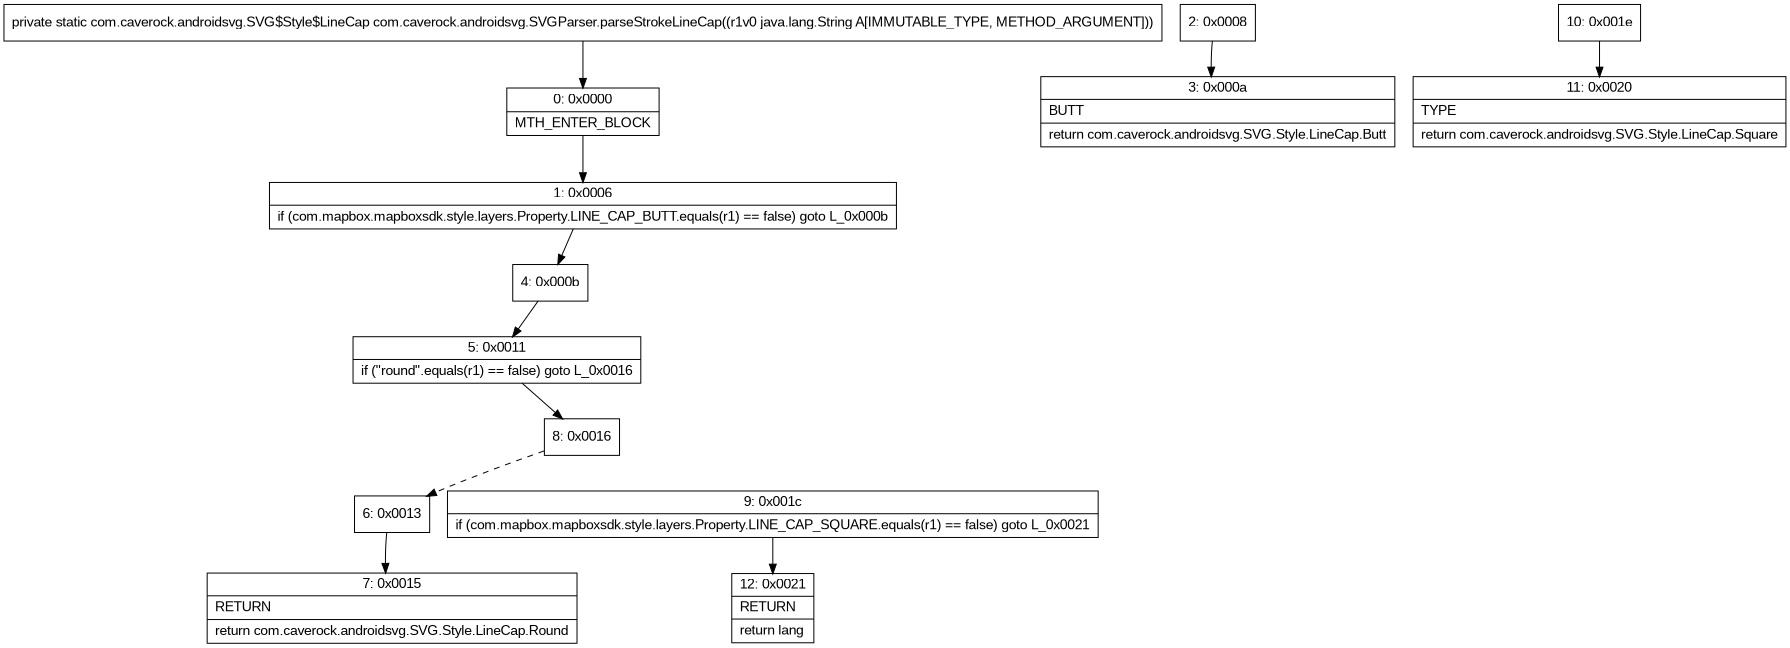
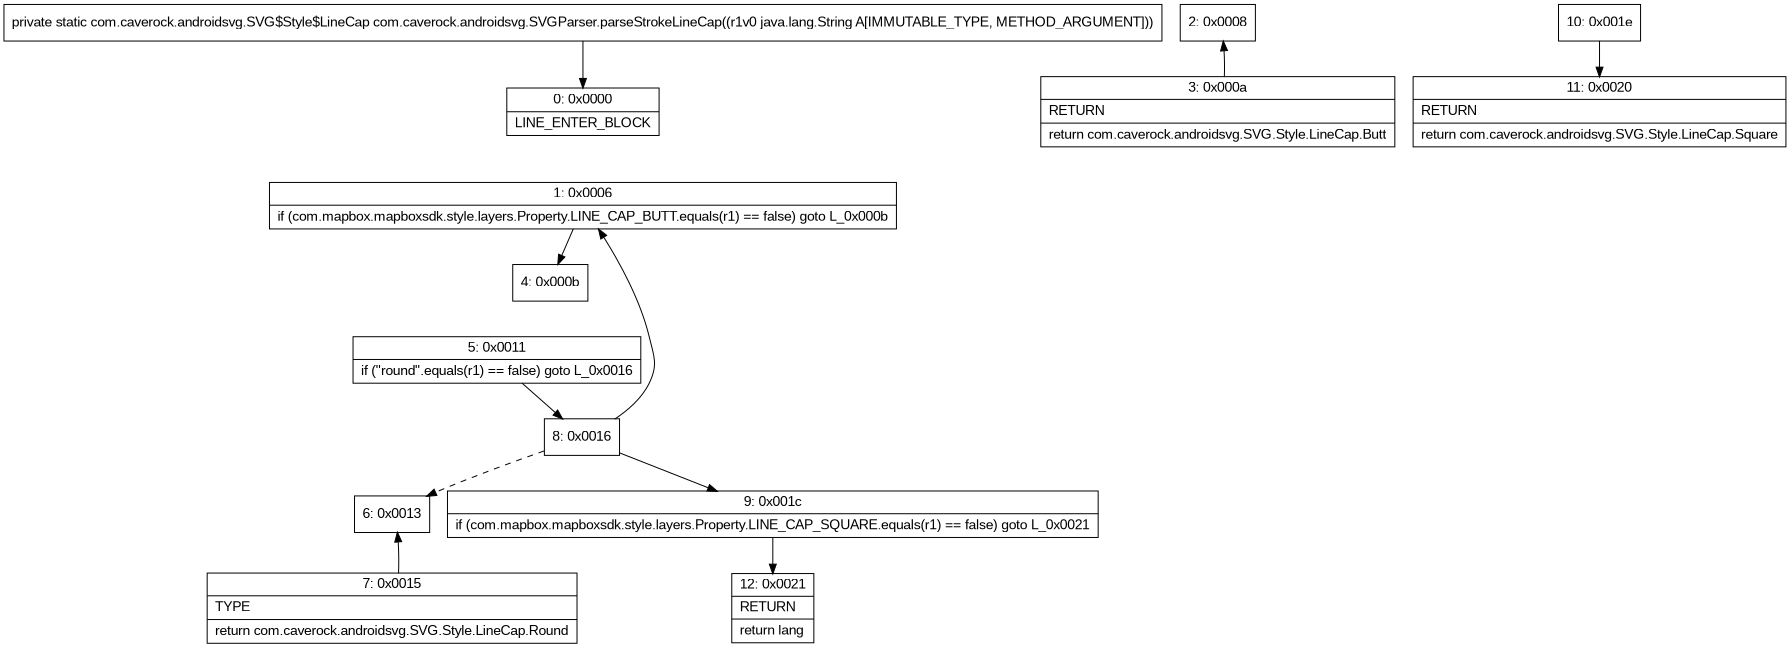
(1211, 54) -> (1224, 64)
(1067, 111) -> (1077, 111)
(1439, 111) -> (1449, 111)
(583, 123) -> (583, 123)
(583, 154) -> (648, 331)
(528, 315) -> none
none -> (664, 470)
(386, 548) -> (399, 558)
(243, 607) -> (233, 607)
